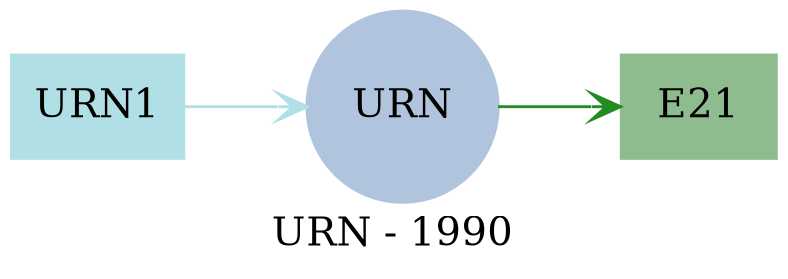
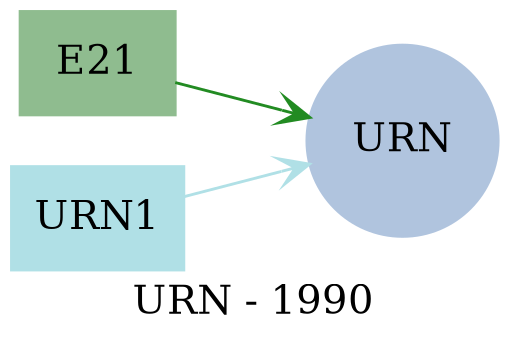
(545, 107) -> (229, 96)
